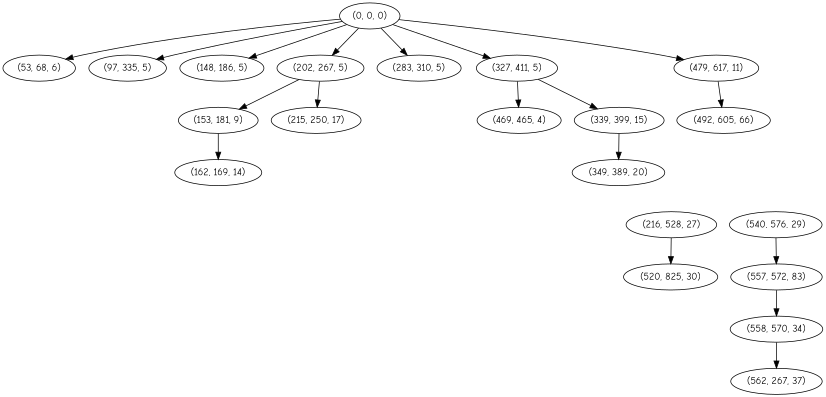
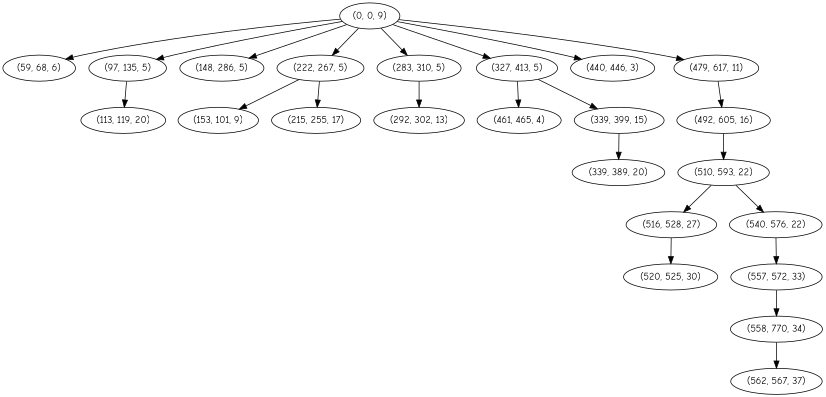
(370, 16) -> (370, 16)
(39, 68) -> (39, 68)
(128, 68) -> (128, 68)
(222, 68) -> (222, 68)
(320, 68) -> (320, 68)
(517, 68) -> (517, 68)
none -> (613, 68)
none -> (123, 120)
(218, 120) -> (218, 120)
(316, 120) -> (316, 120)
none -> (419, 120)
(519, 120) -> (519, 120)
(724, 120) -> (724, 120)
(218, 173) -> none
(618, 173) -> (618, 173)
none -> (724, 173)
(671, 225) -> (671, 225)
(776, 225) -> (776, 225)
(671, 277) -> (671, 277)
(776, 277) -> (776, 277)
(776, 329) -> (776, 329)
(776, 381) -> (776, 381)
